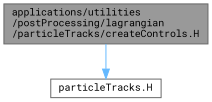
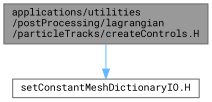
(106, 88) -> (106, 88)
